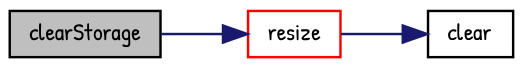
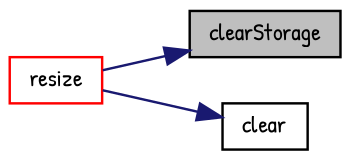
(192, 34) -> (134, 63)
